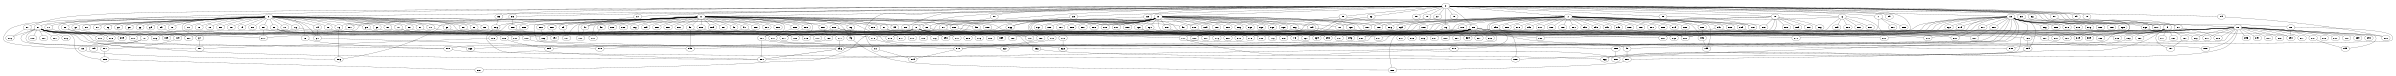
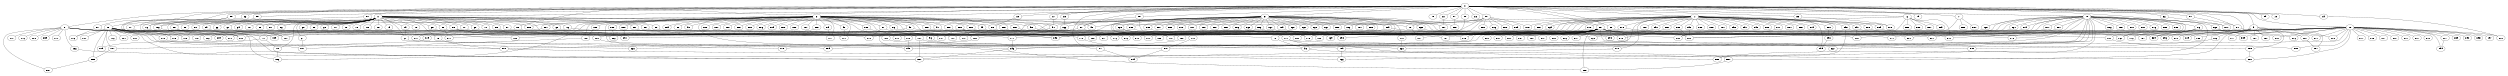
none -> (1621, 38)
none -> (2406, 38)
